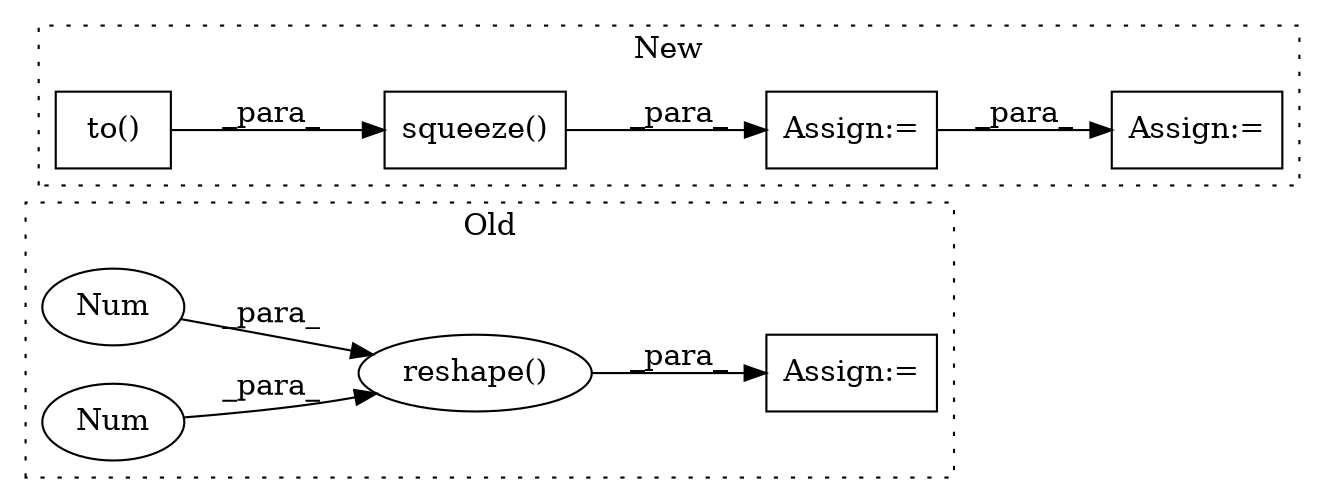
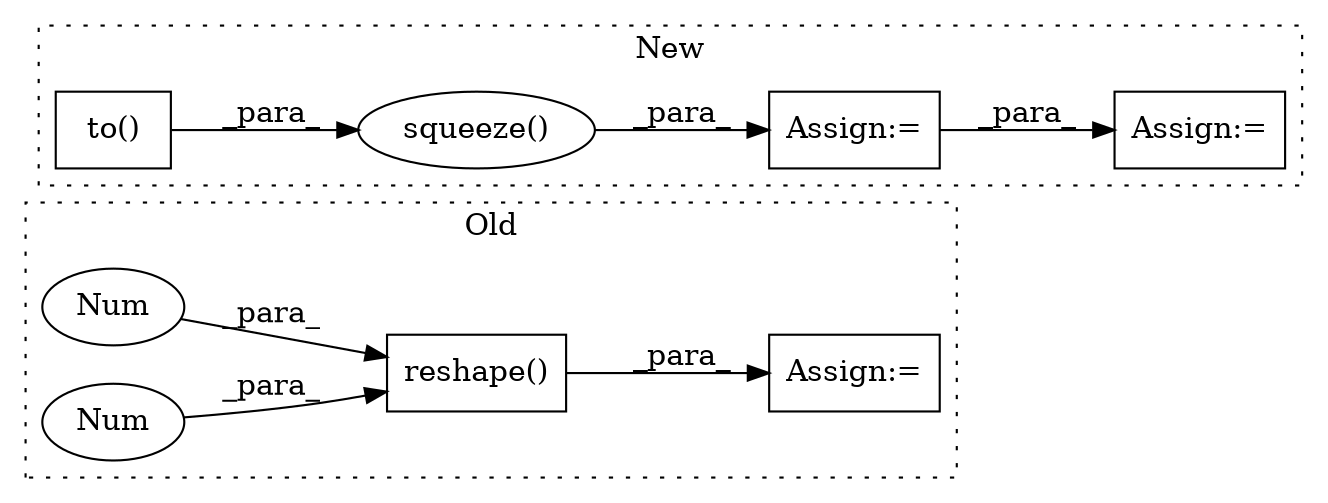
(475, 130) -> (477, 130)
(475, 373) -> (477, 373)
